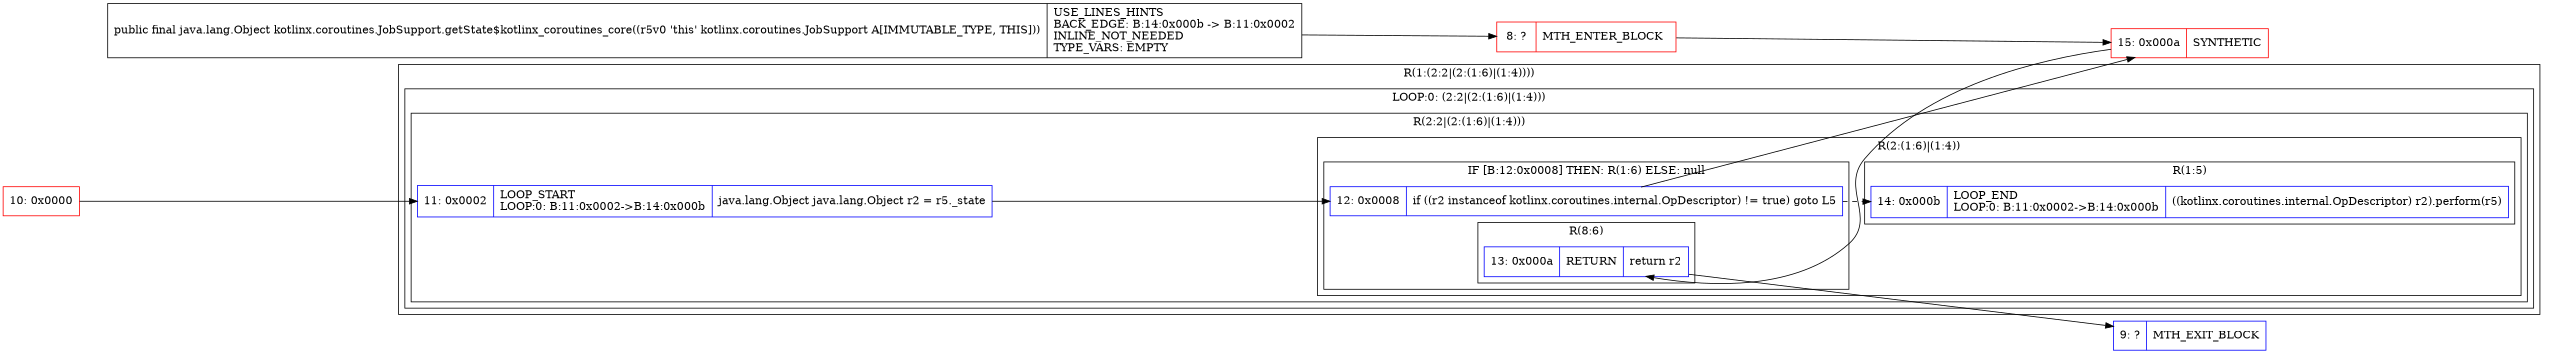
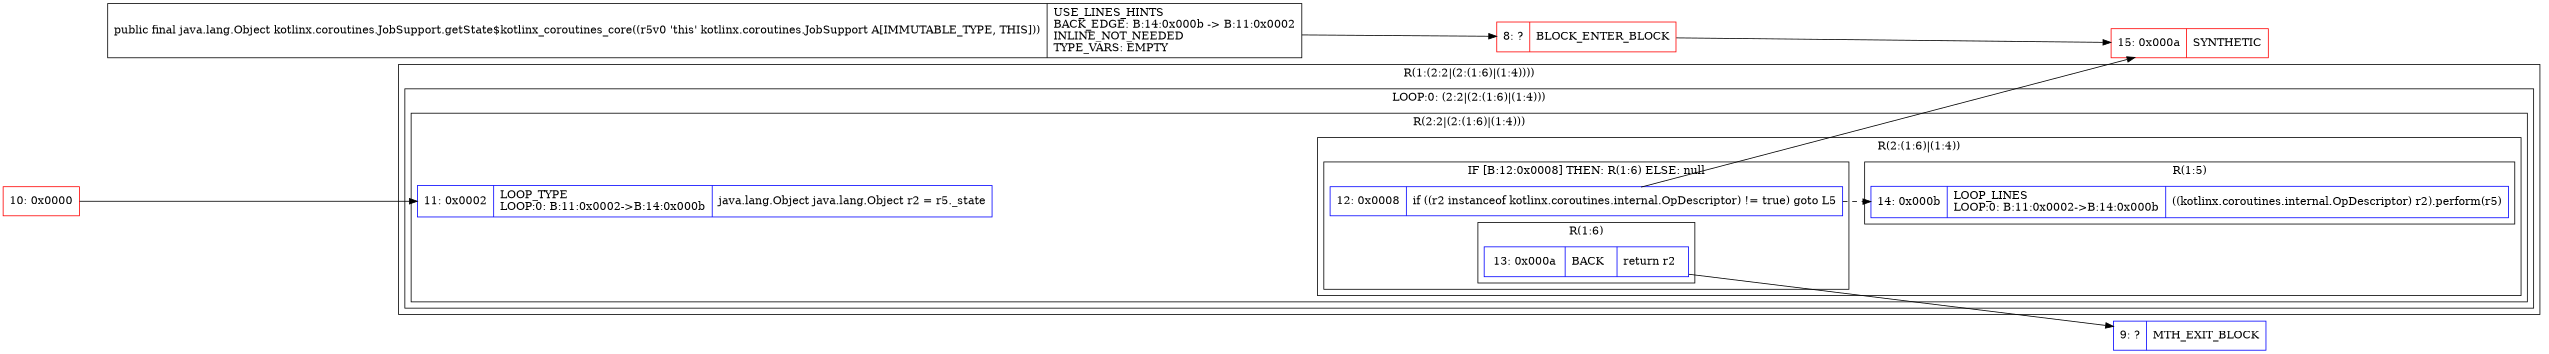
(1603, 37) -> (1603, 37)
(1860, 167) -> none
(538, 195) -> (534, 195)
(1986, 196) -> (1991, 196)
(1157, 201) -> none
(1586, 232) -> (1586, 232)
(1591, 261) -> (1588, 261)
